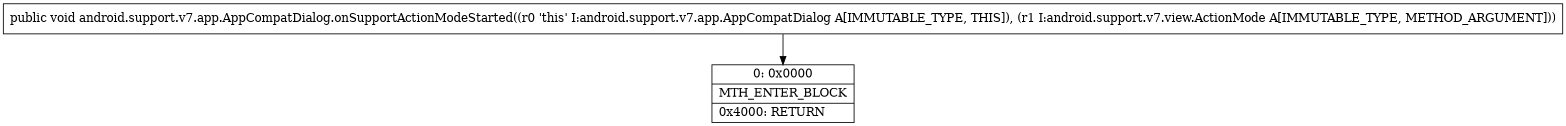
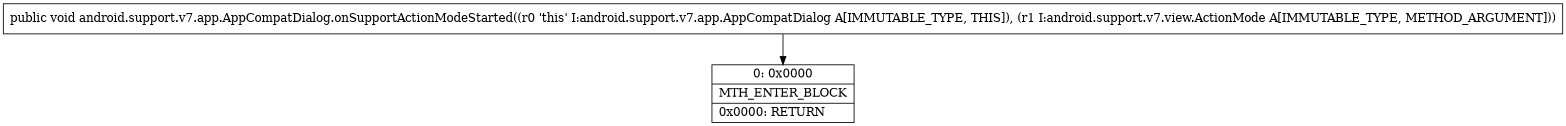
(778, 112) -> (778, 112)
